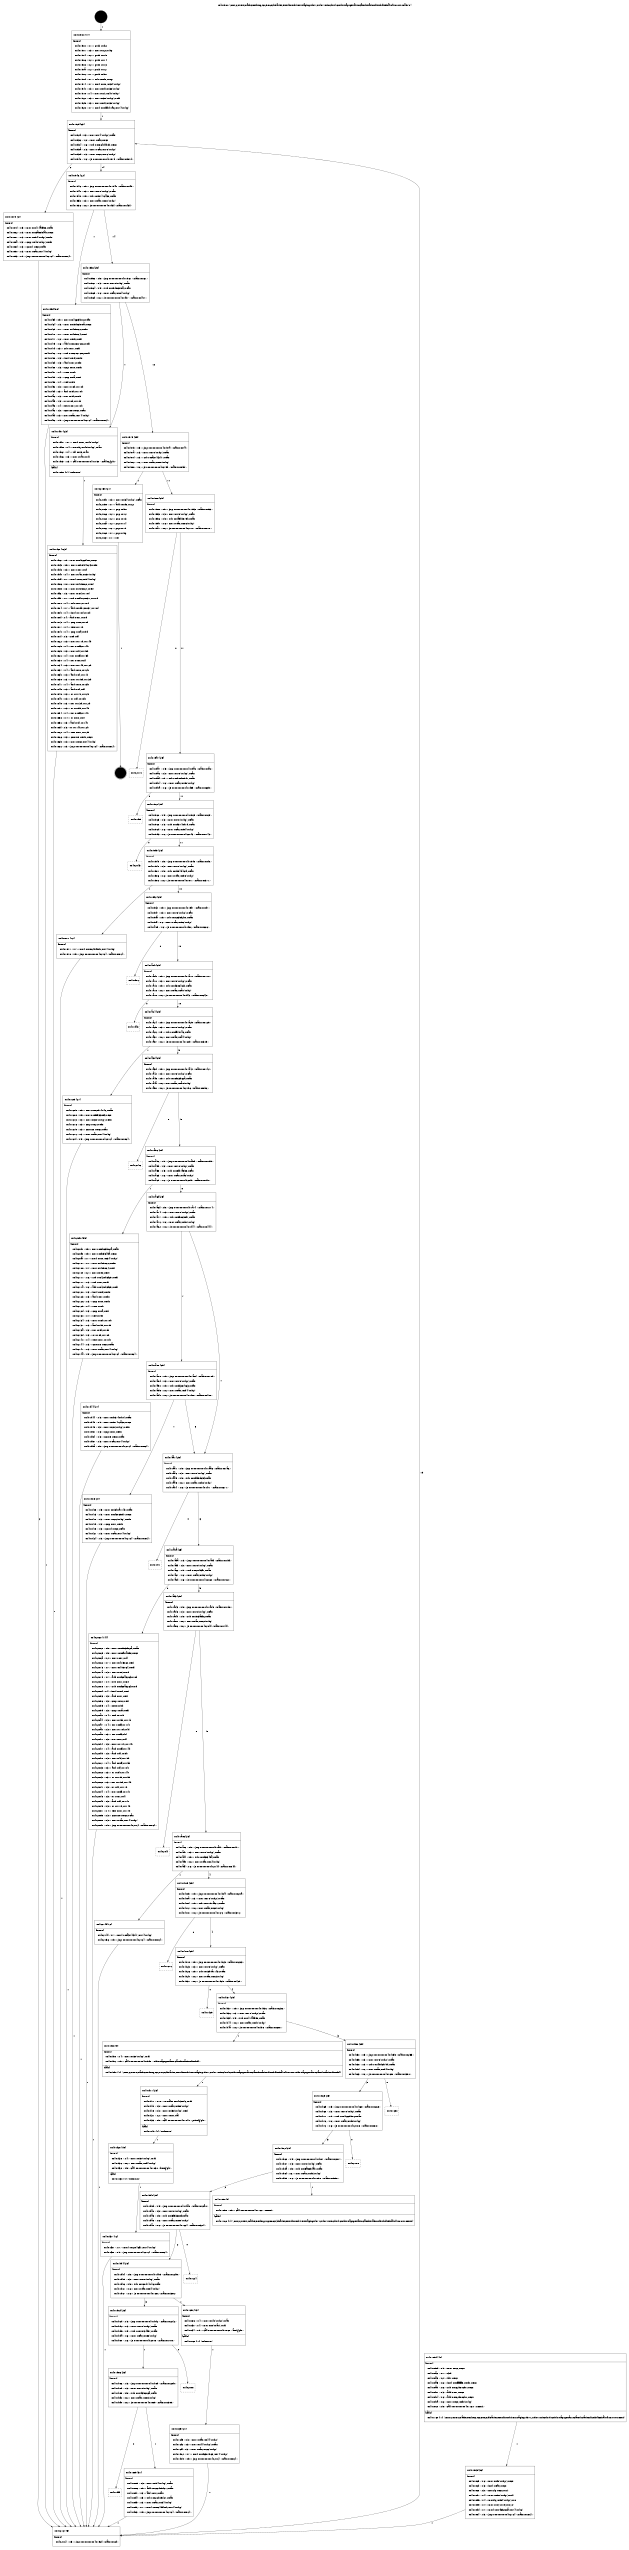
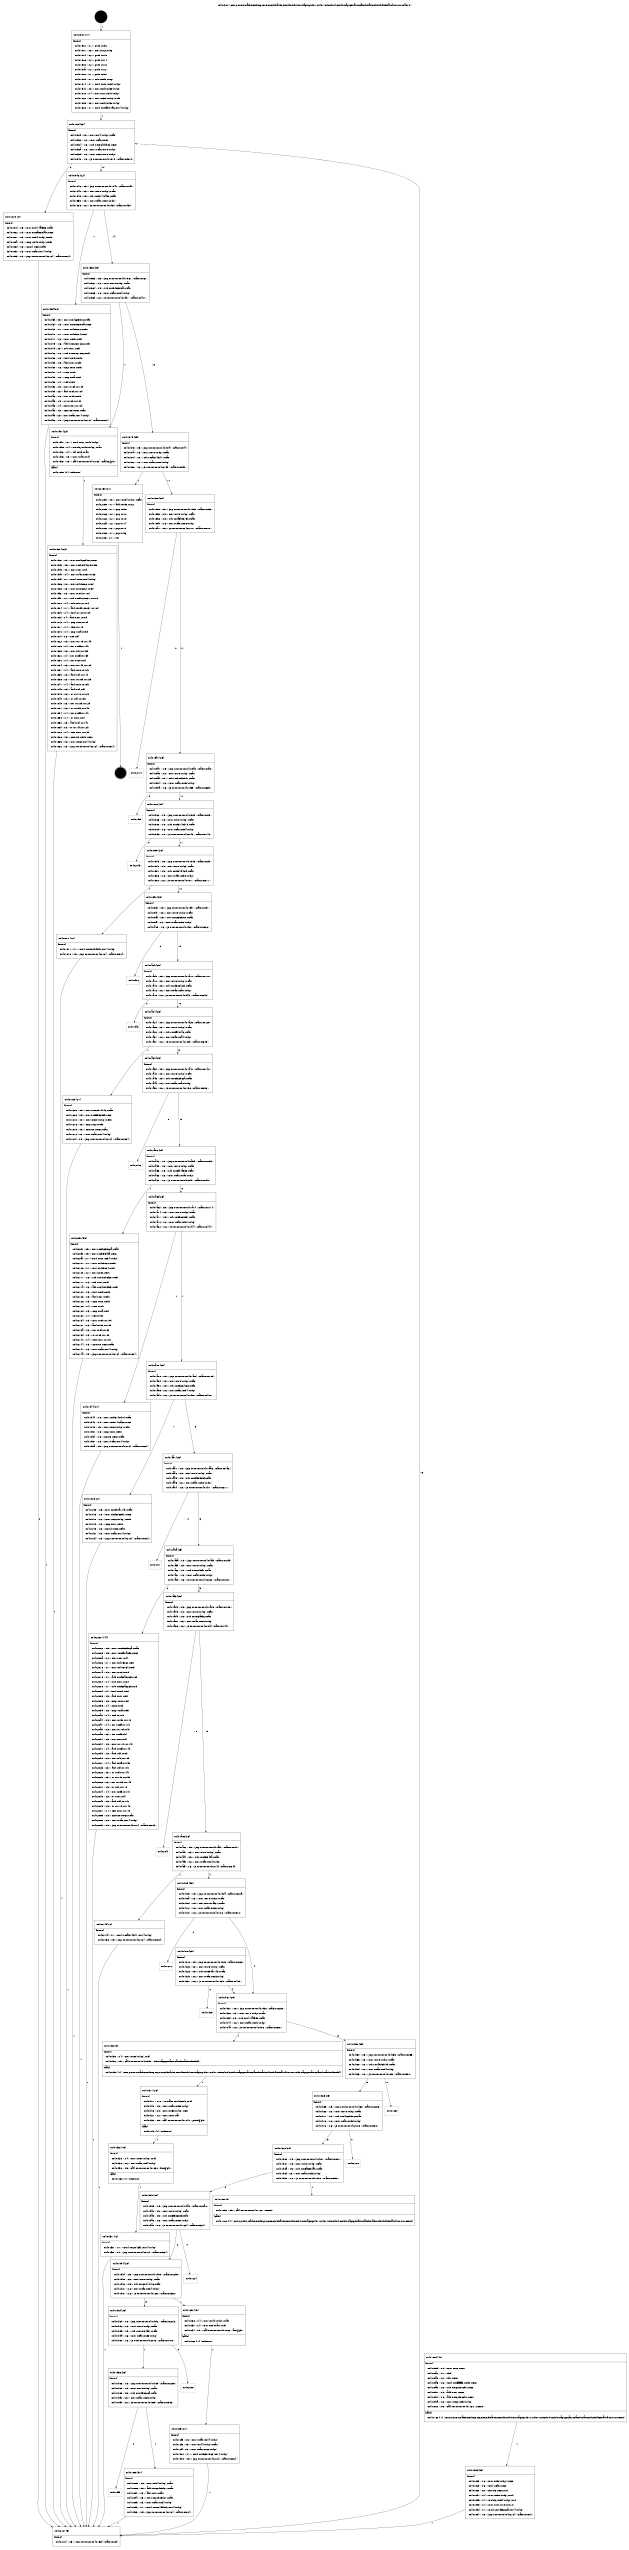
(218, 1340) -> (152, 1316)
(211, 1931) -> (249, 1952)
